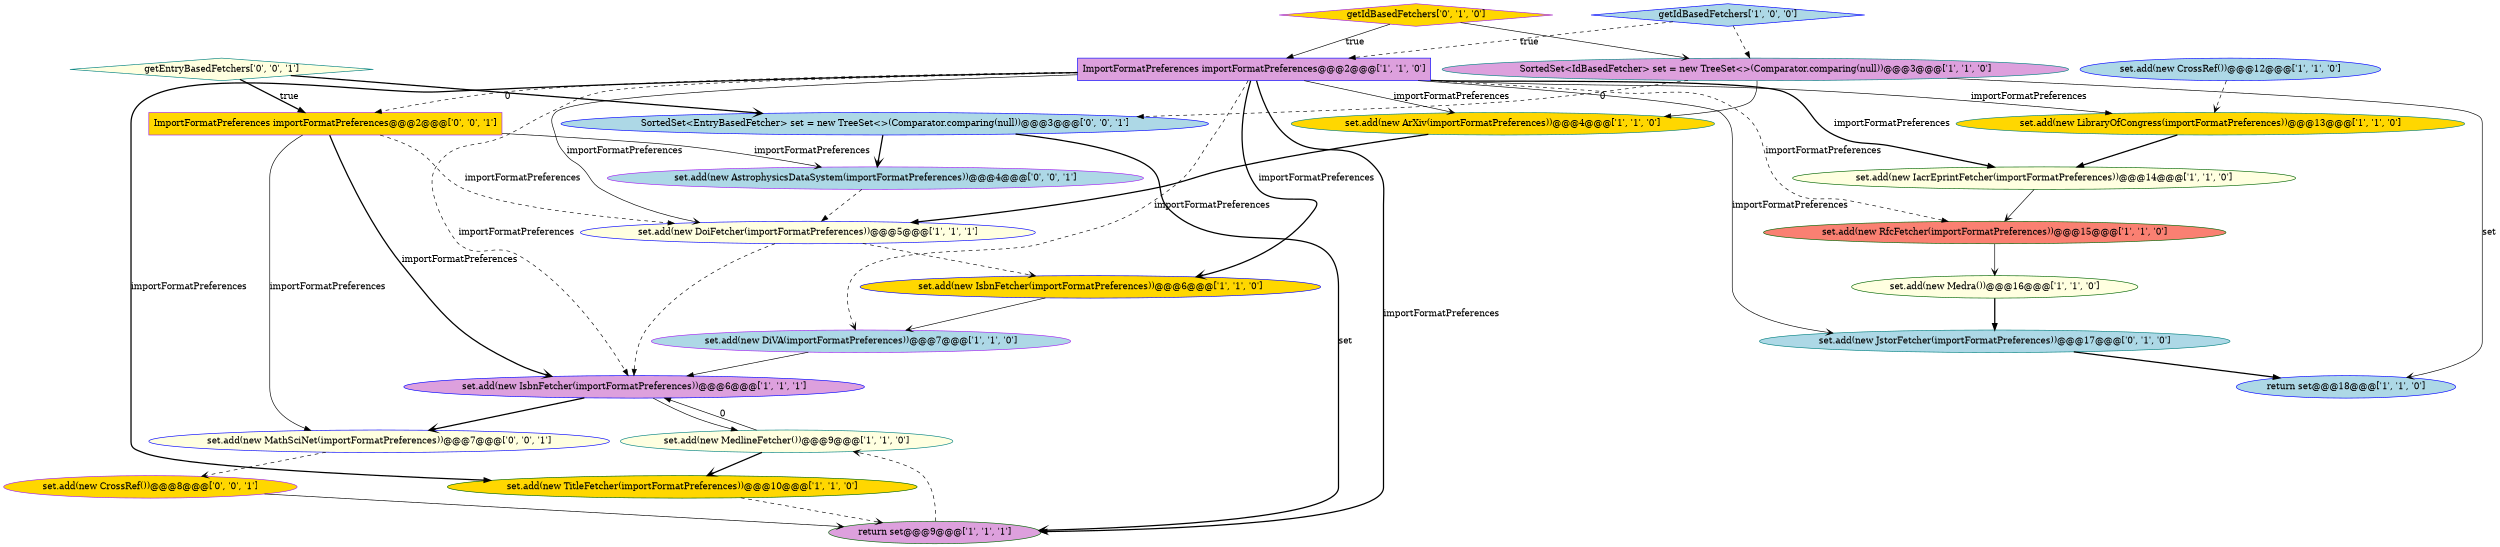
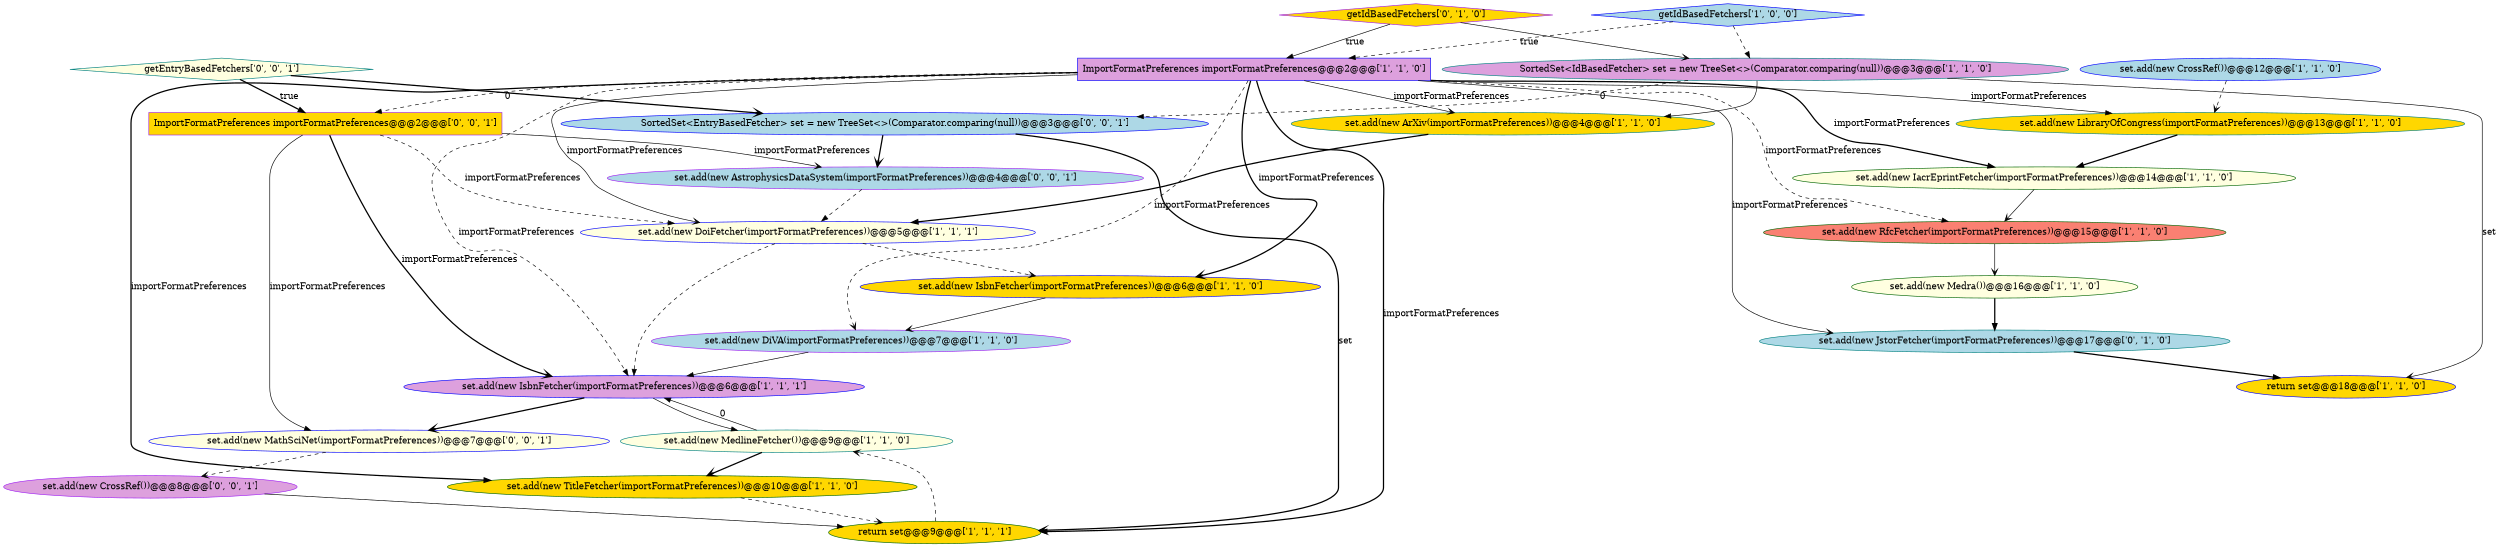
(2346, 387) -> (2346, 387)
(150, 487) -> (150, 487)
(551, 510) -> (551, 510)
(935, 532) -> (935, 532)
